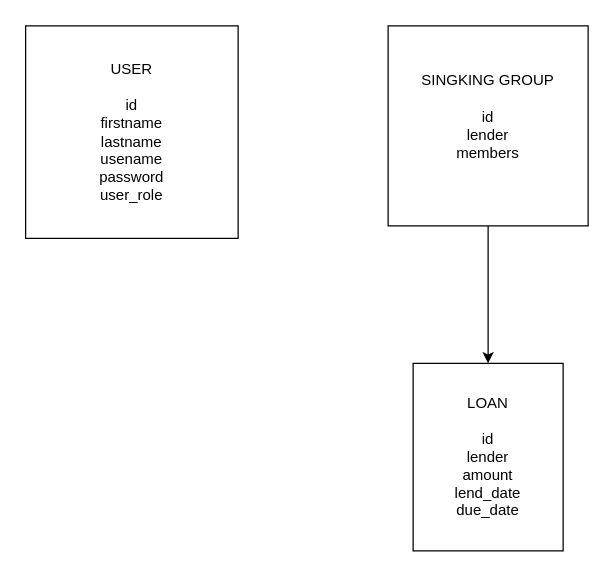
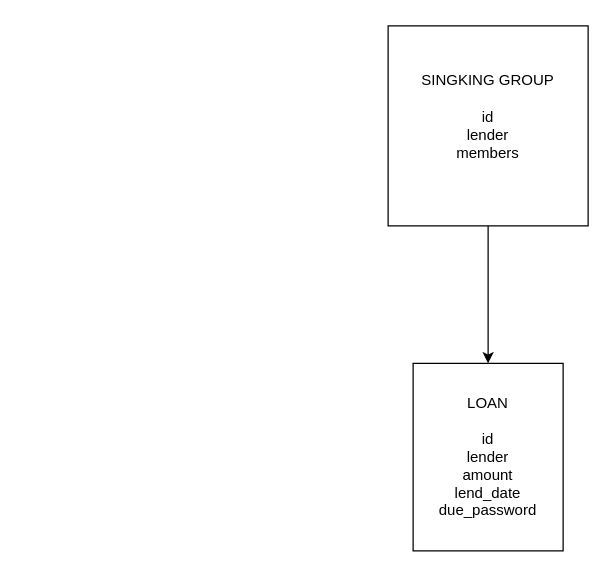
(132, 132) -> none
(488, 457) -> (488, 457)
